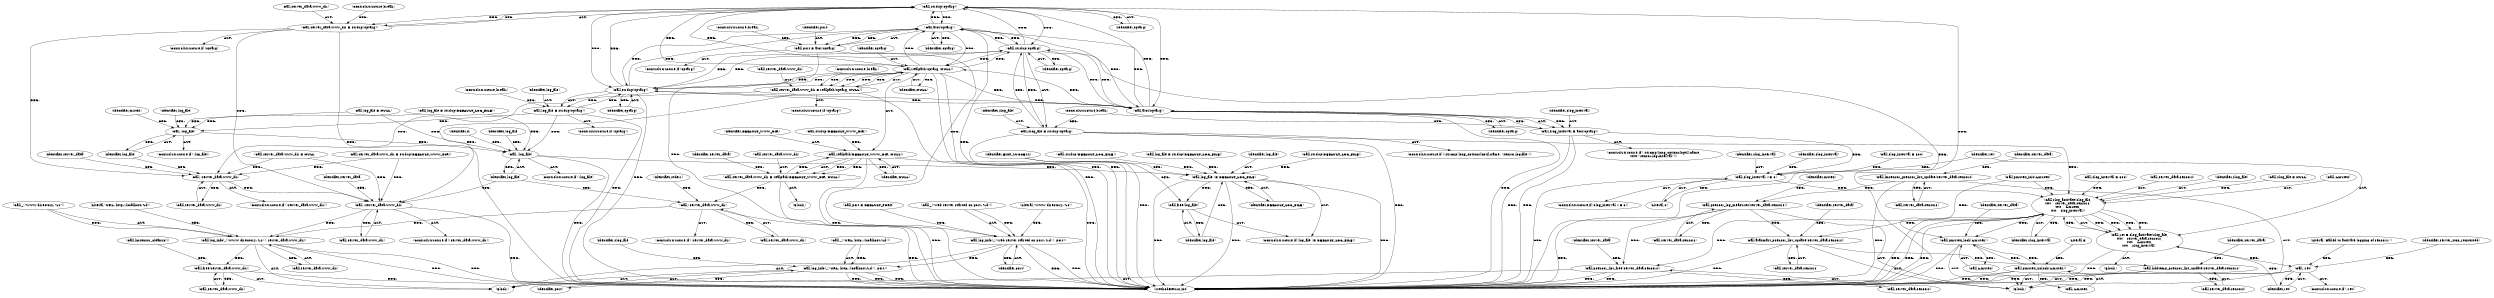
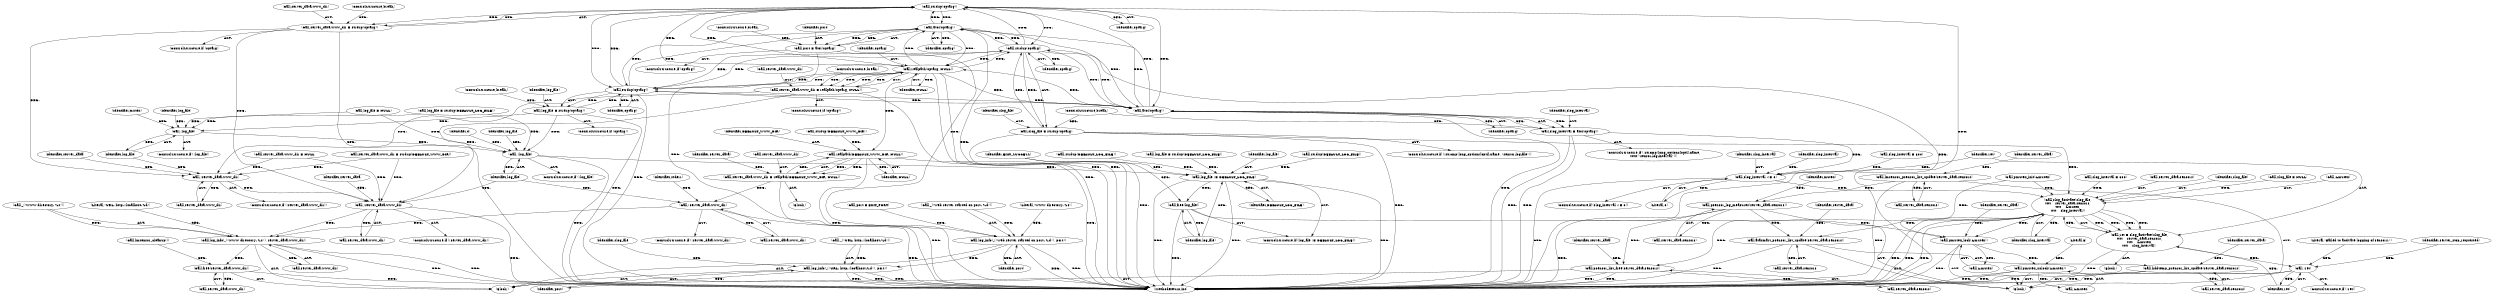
(890, 111) -> (890, 111)
(352, 142) -> (352, 142)
(804, 167) -> (804, 167)
(868, 205) -> (868, 205)
none -> (1173, 245)
(2000, 256) -> (1548, 221)
(1980, 258) -> (1980, 258)
